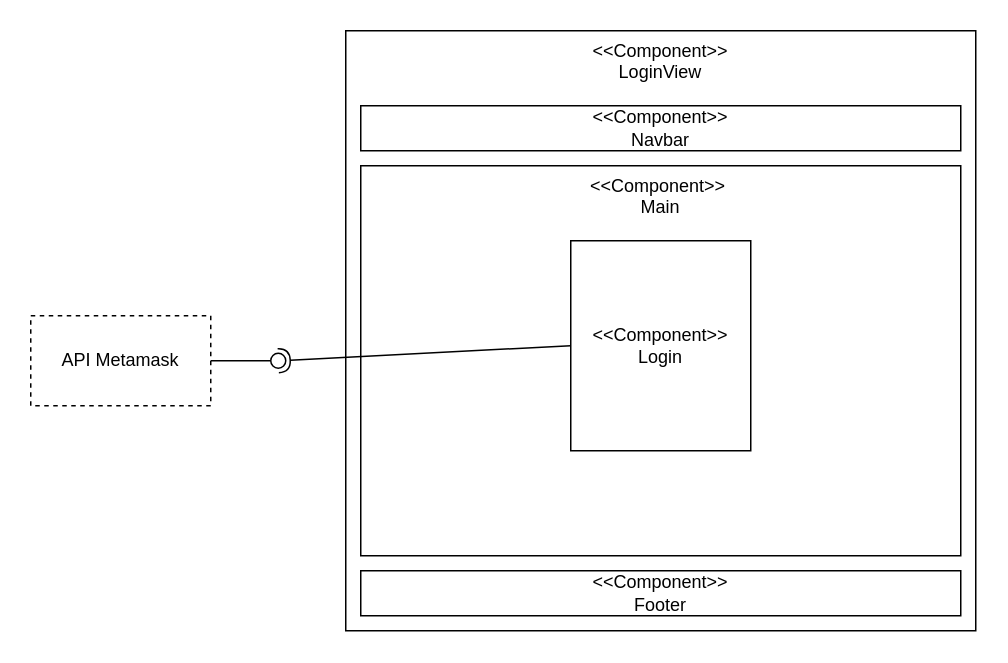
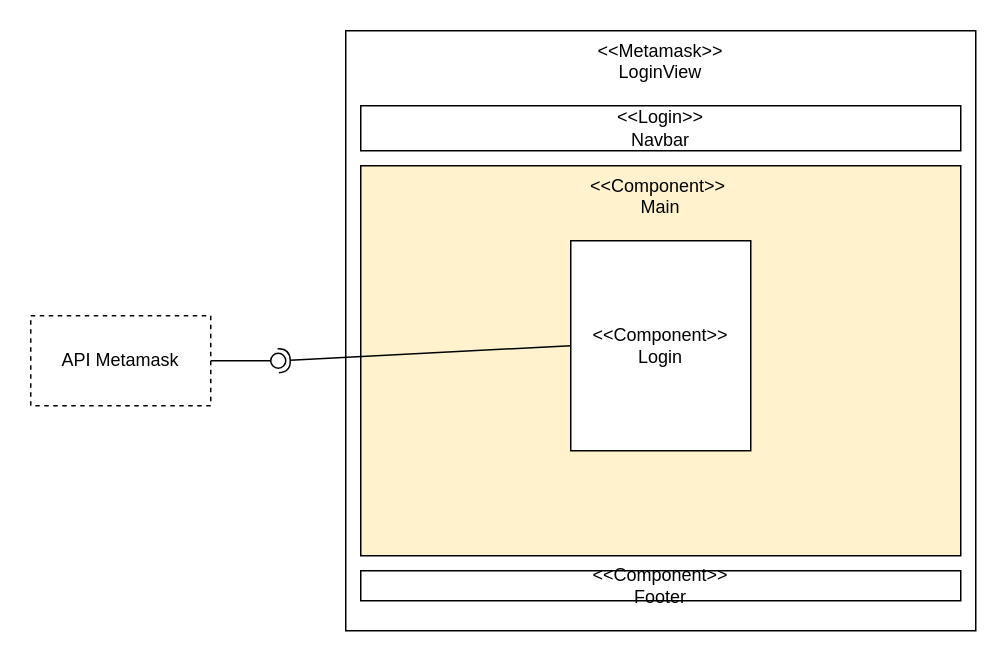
(661, 63) -> (661, 63)
(661, 128) -> (661, 128)
(661, 198) -> (661, 198)
(661, 593) -> (661, 586)
